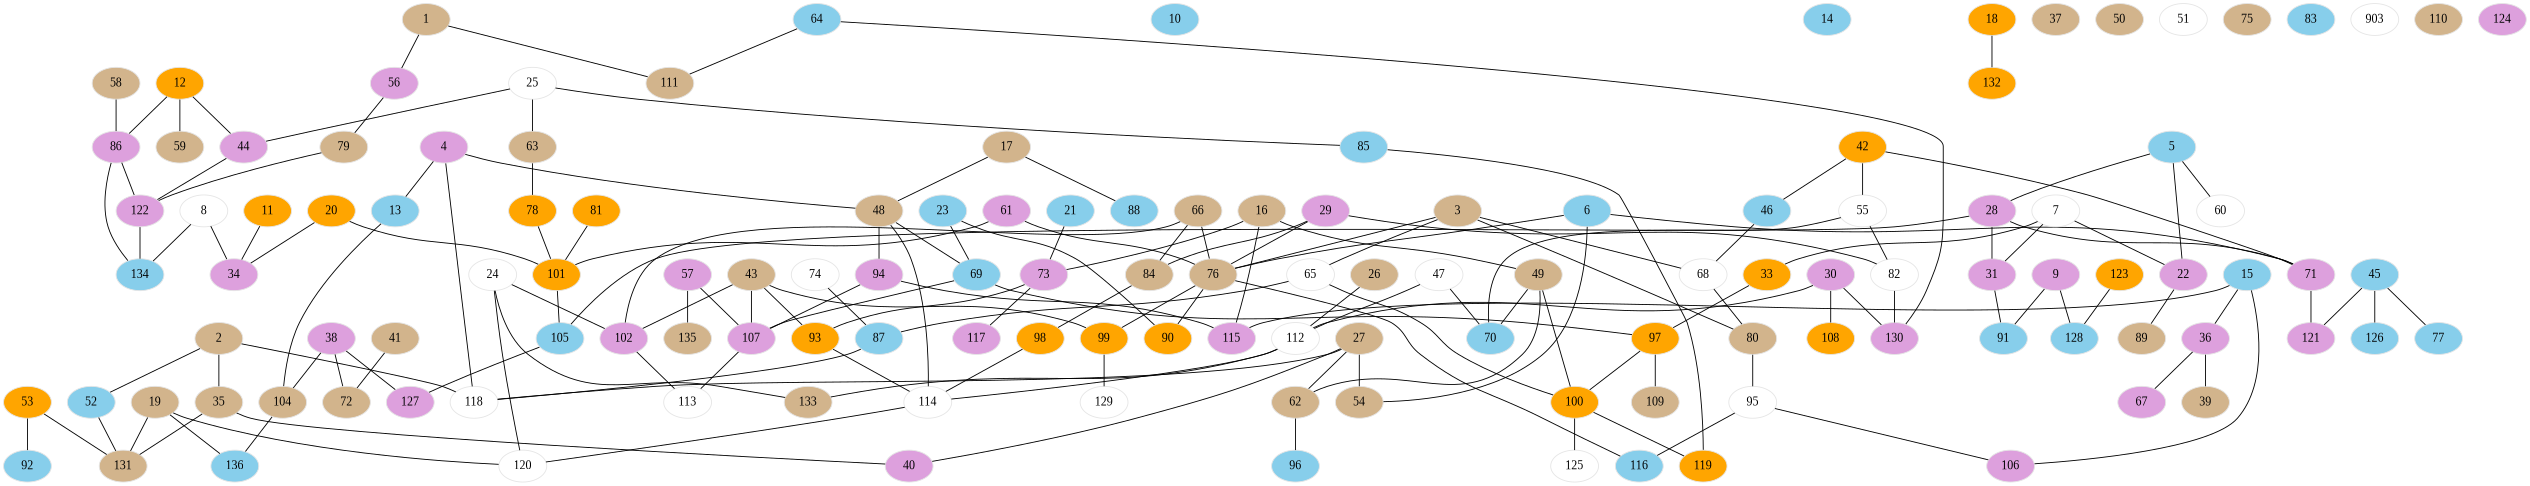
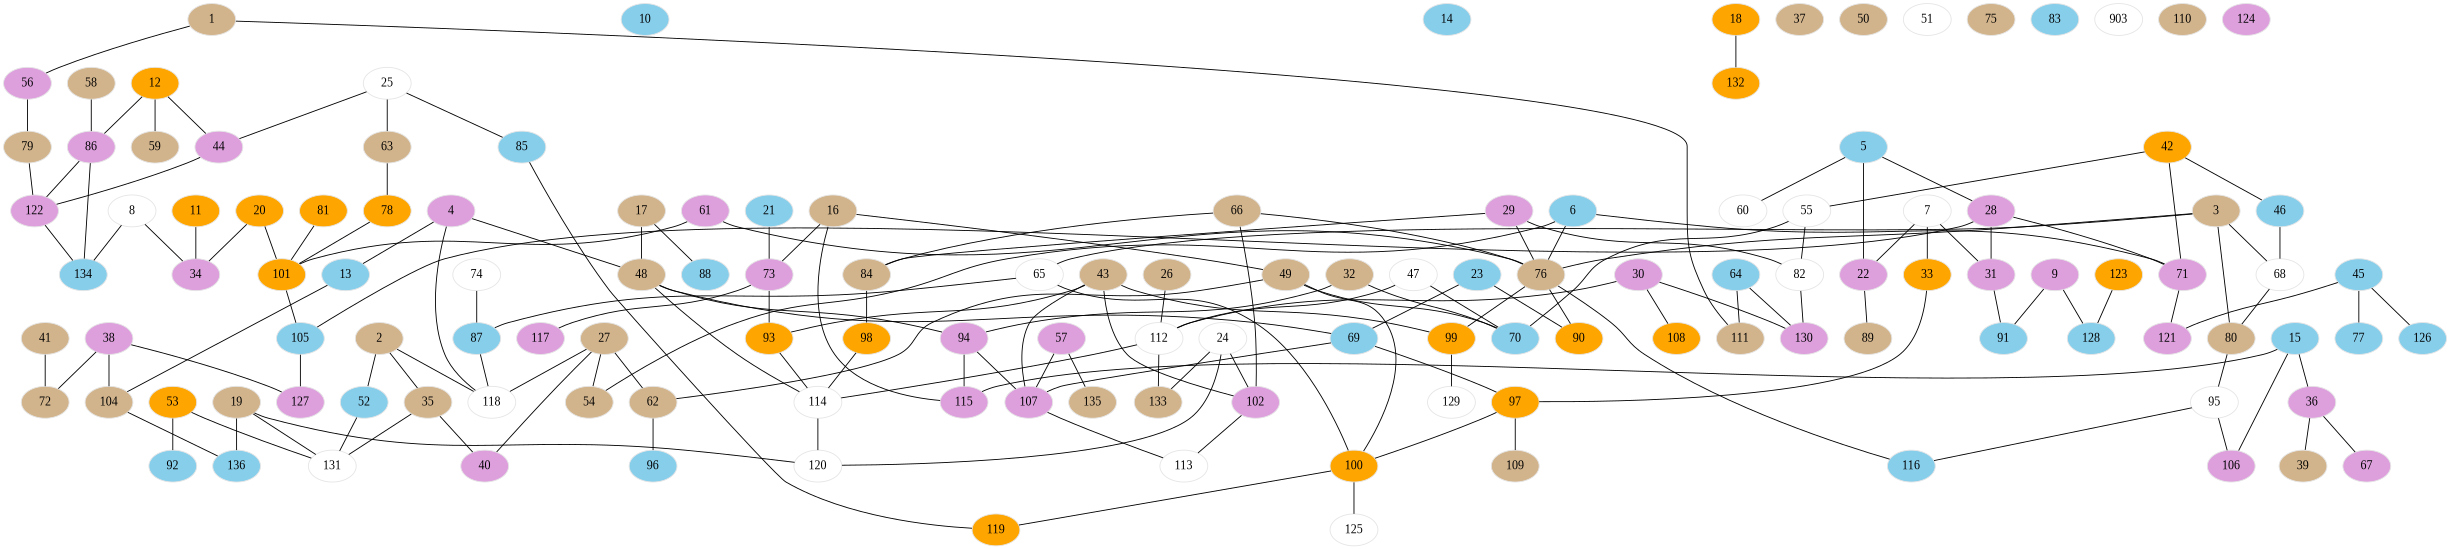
none -> (1350, 275)
(123, 466) -> (332, 466)
